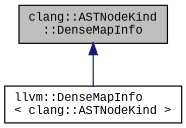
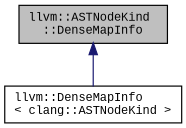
(93, 24) -> (93, 24)
